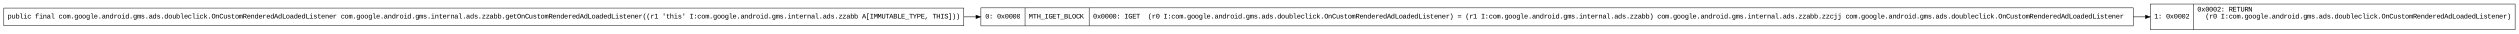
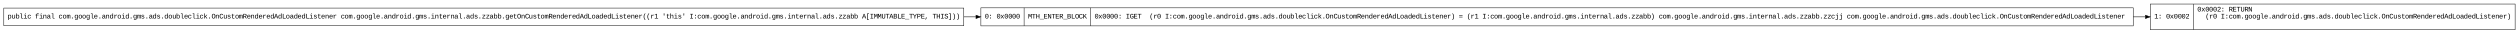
(1056, 17) -> (1057, 17)
